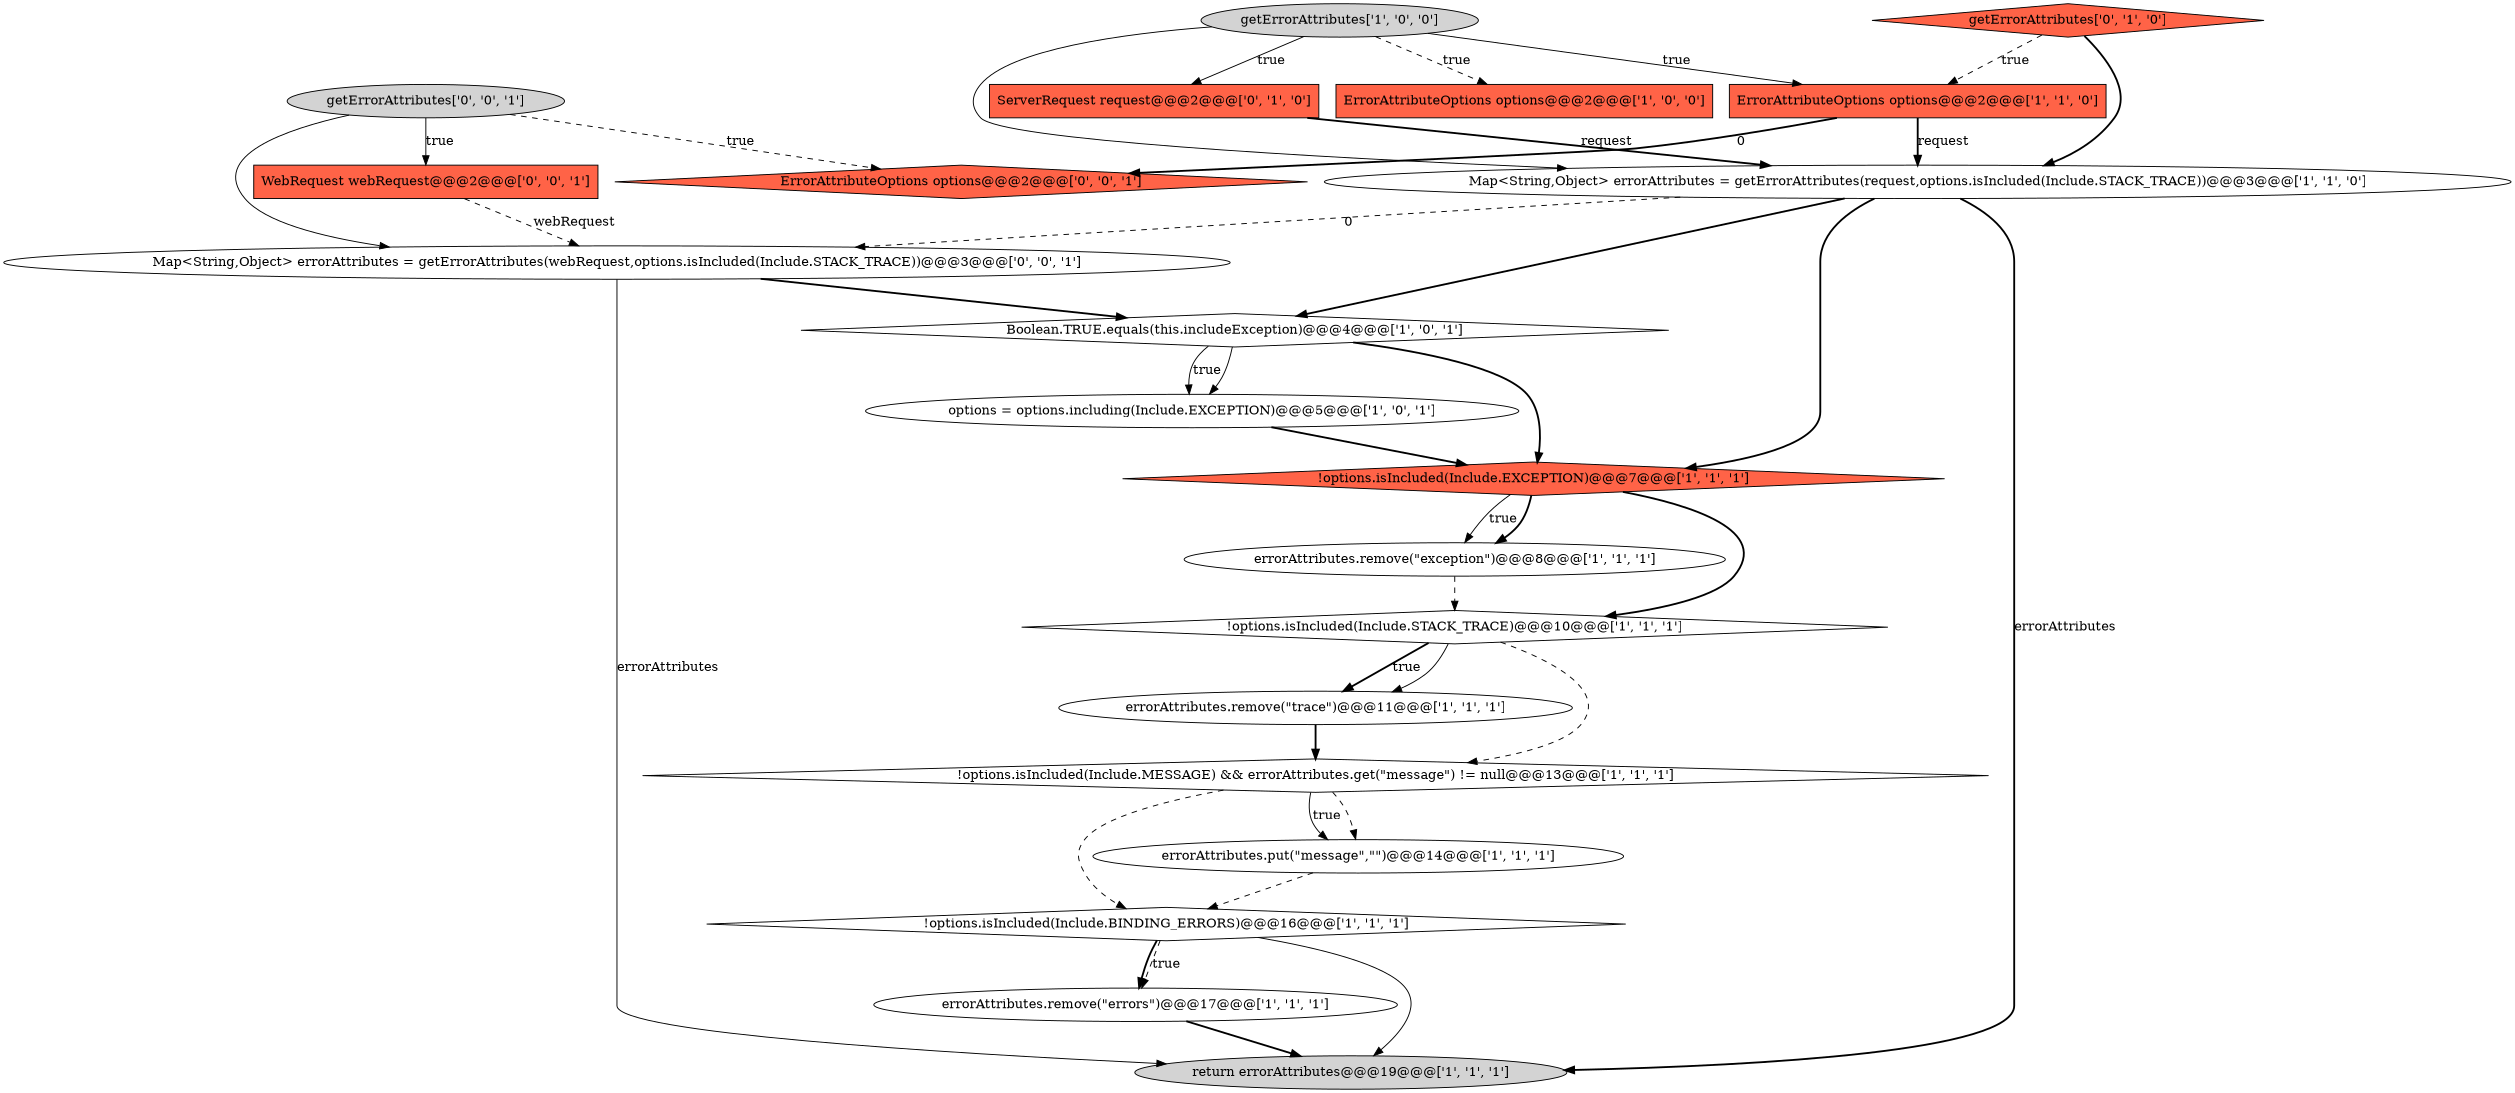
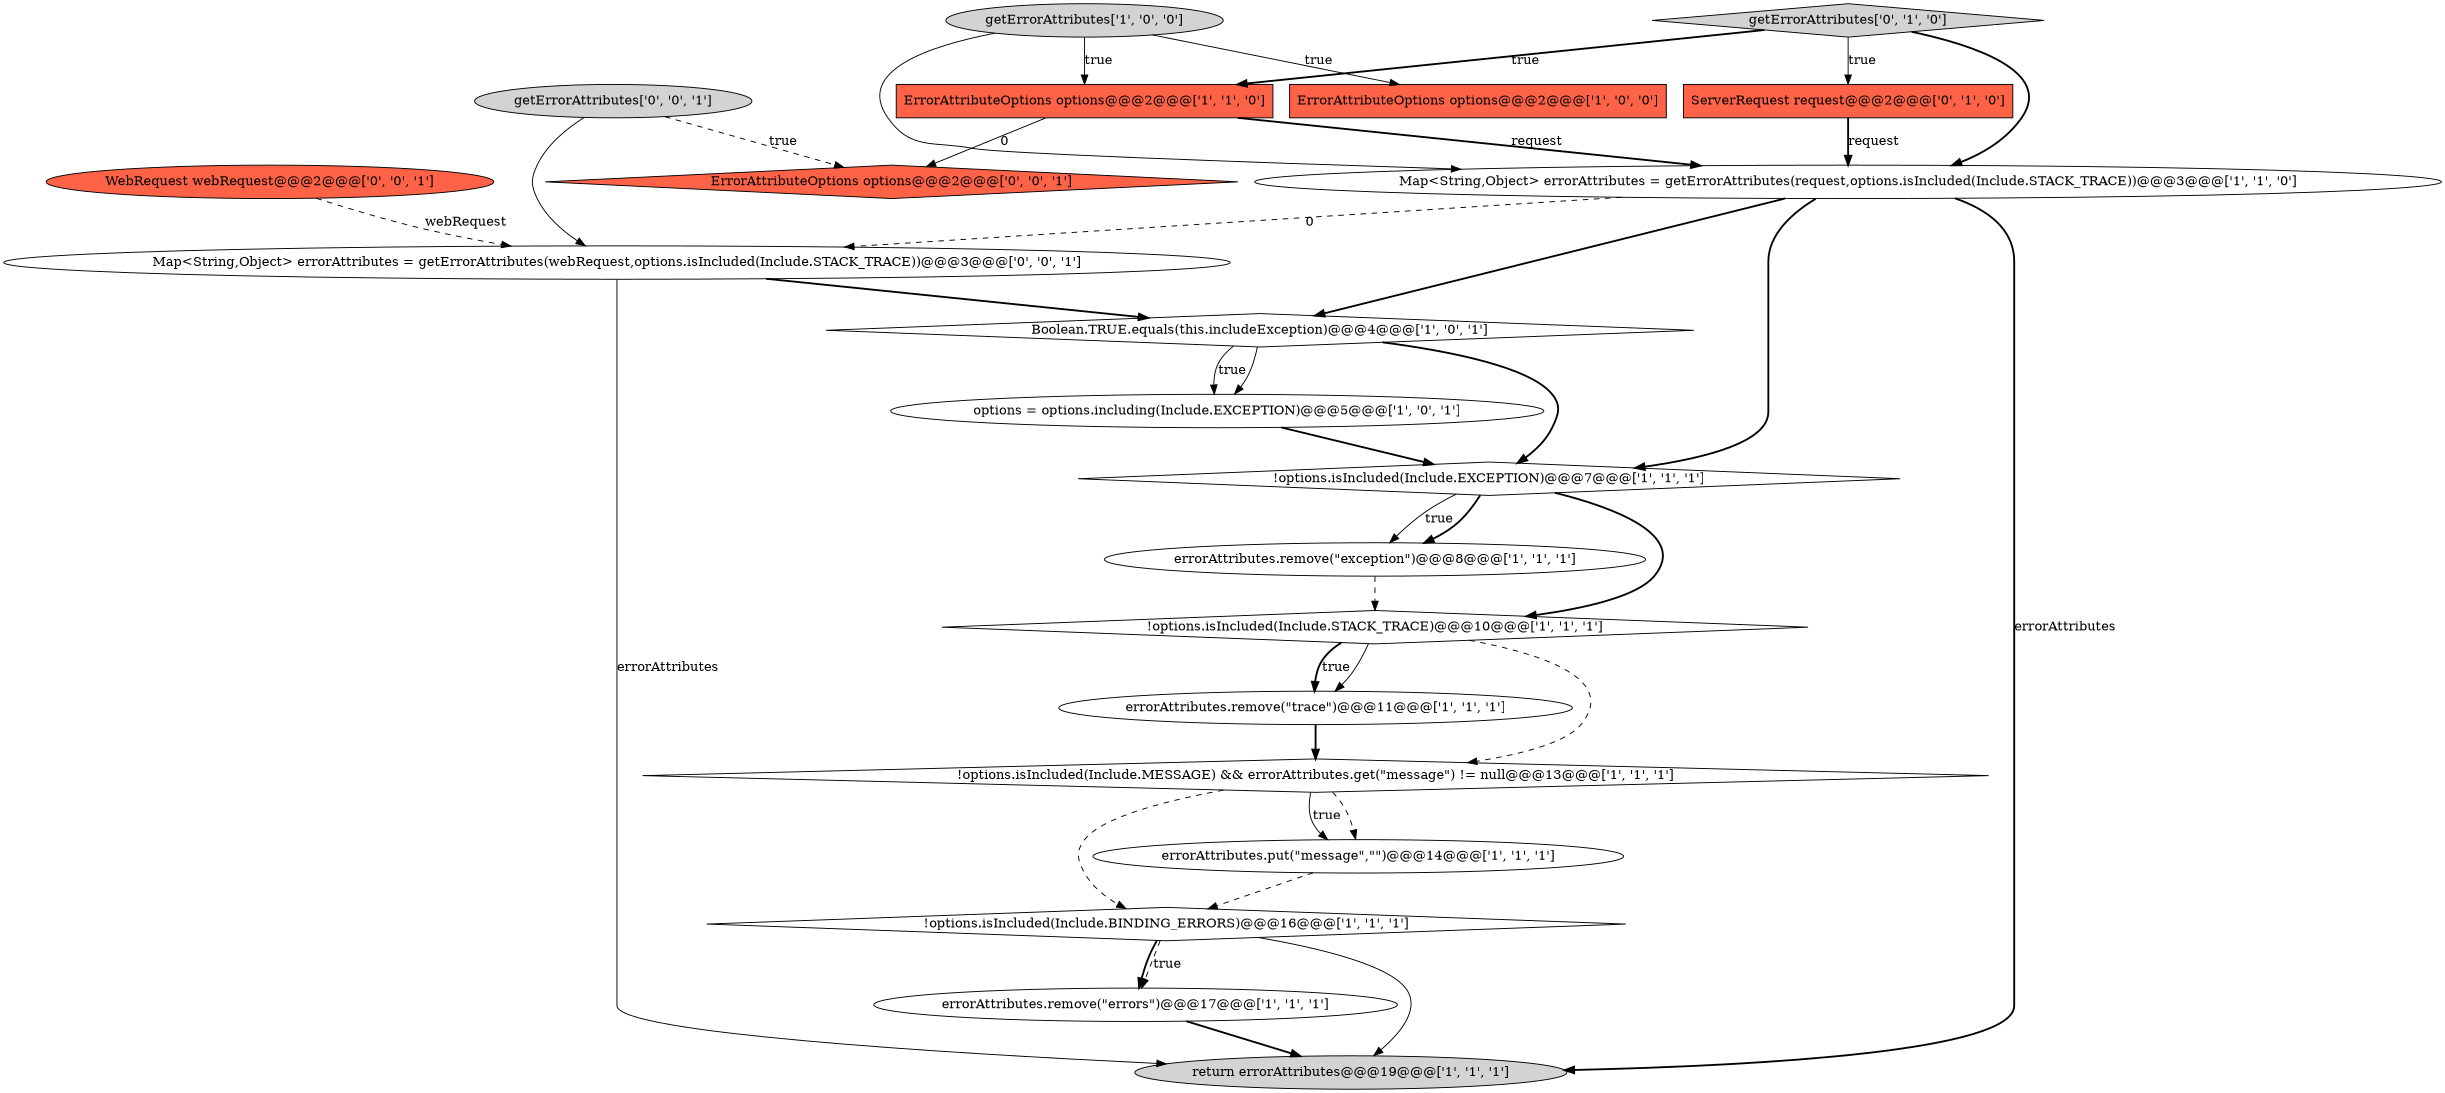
(2068, 20) -> (1848, 20)
(1999, 57) -> (1506, 57)
(1252, 59) -> (1848, 56)
(1427, 59) -> (1271, 59)
(426, 137) -> none
(1489, 156) -> (990, 141)
(426, 182) -> (270, 182)
(1534, 479) -> (1489, 479)
